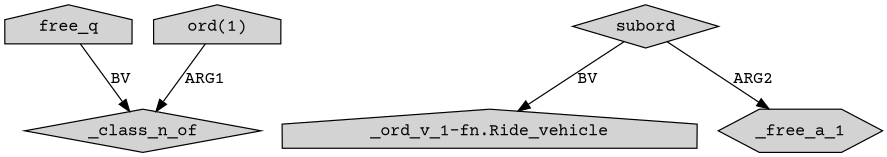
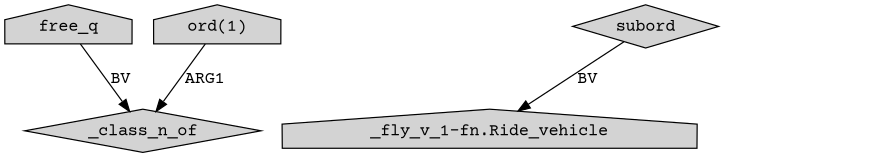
(490, 131) -> (490, 131)
(800, 131) -> none
